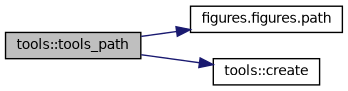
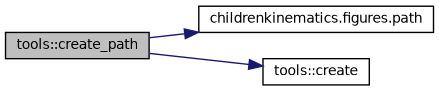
(266, 19) -> (316, 19)
(73, 46) -> (77, 46)
